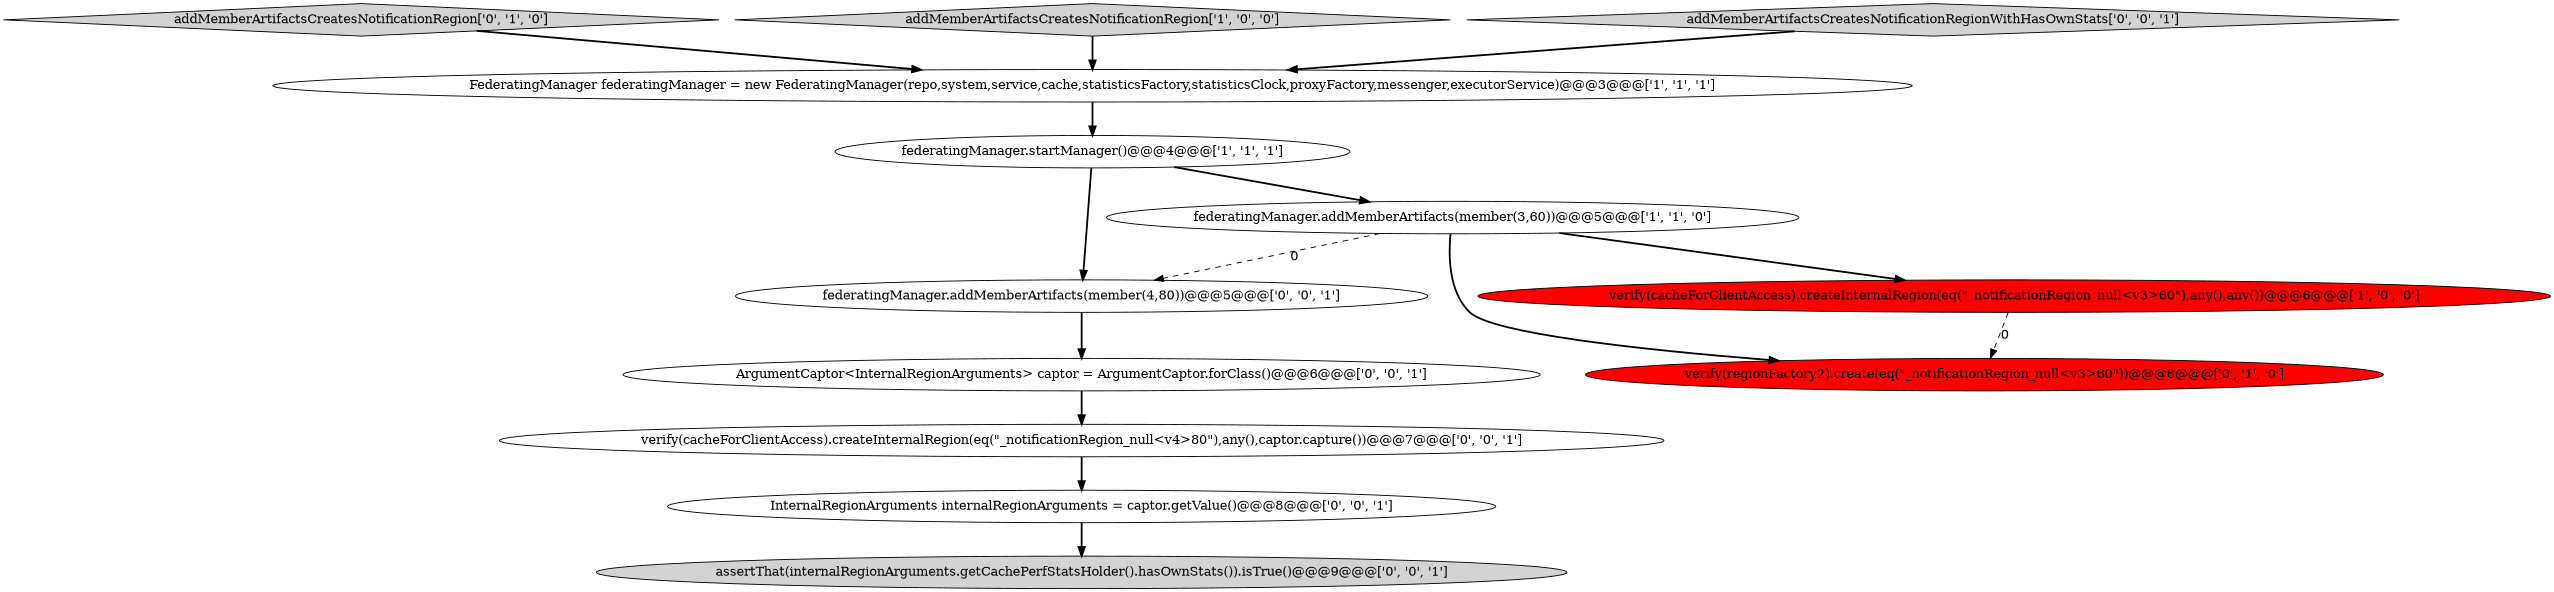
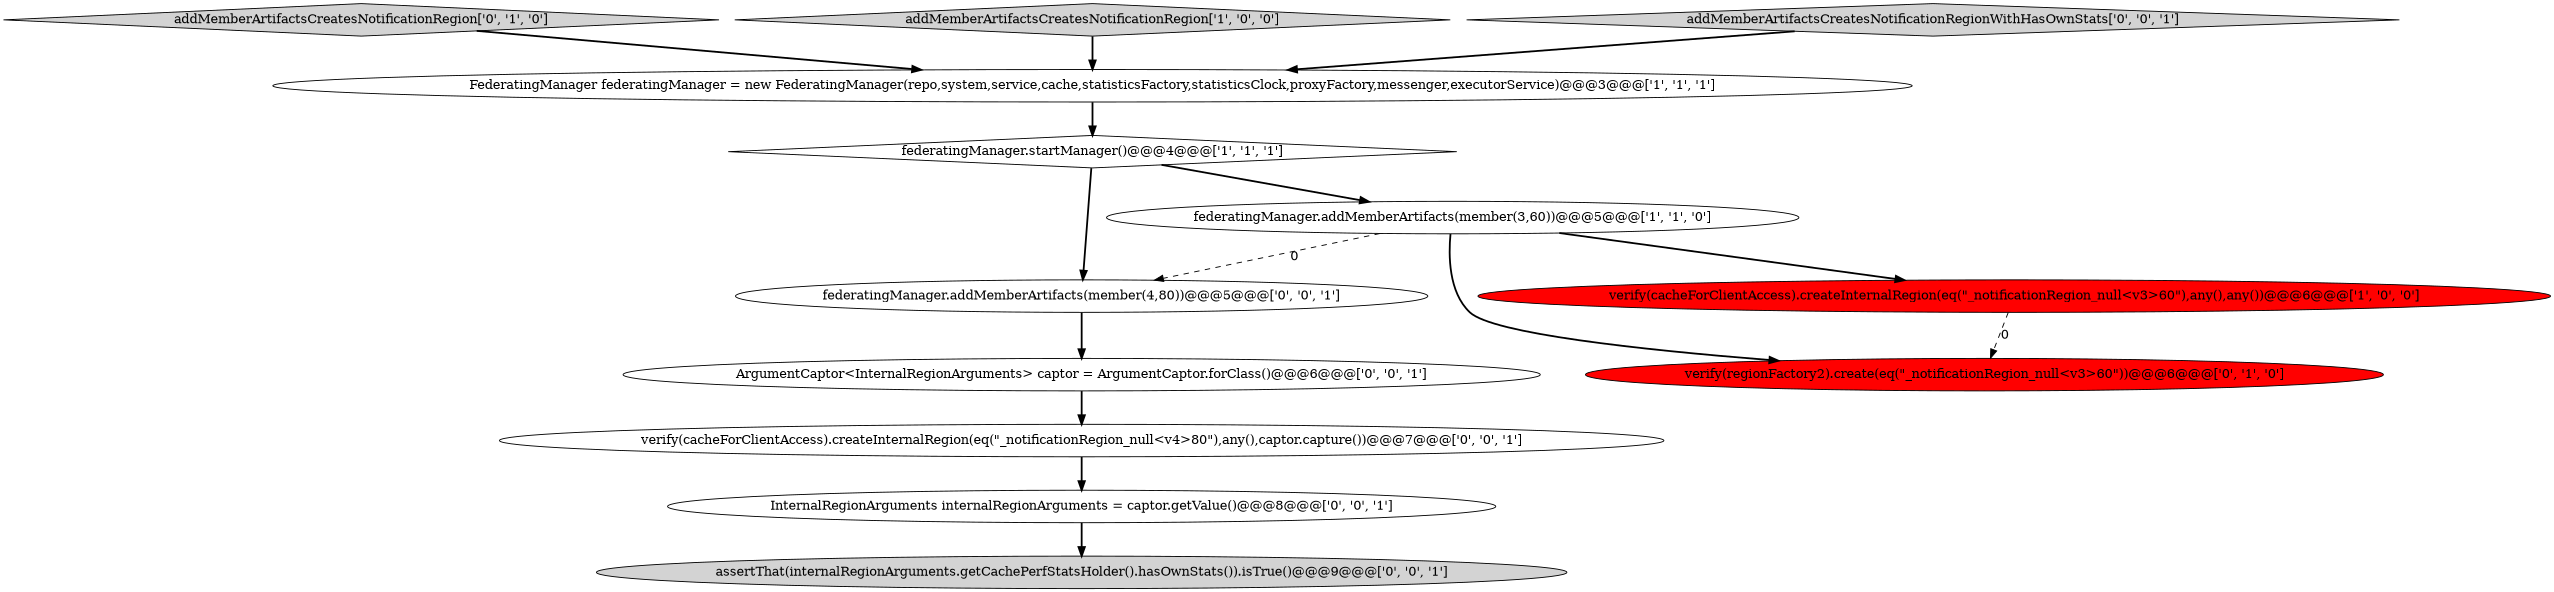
(1093, 152) -> (1093, 152)
